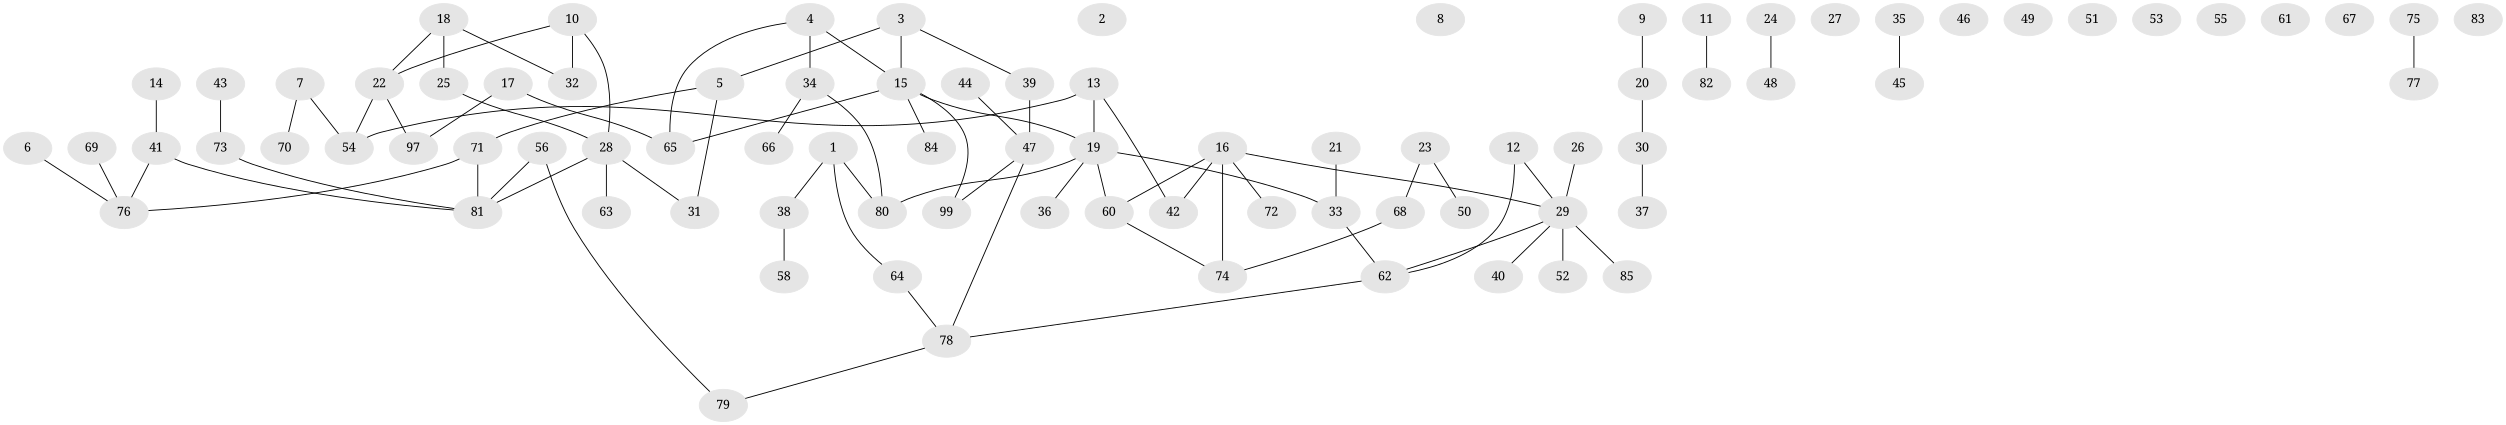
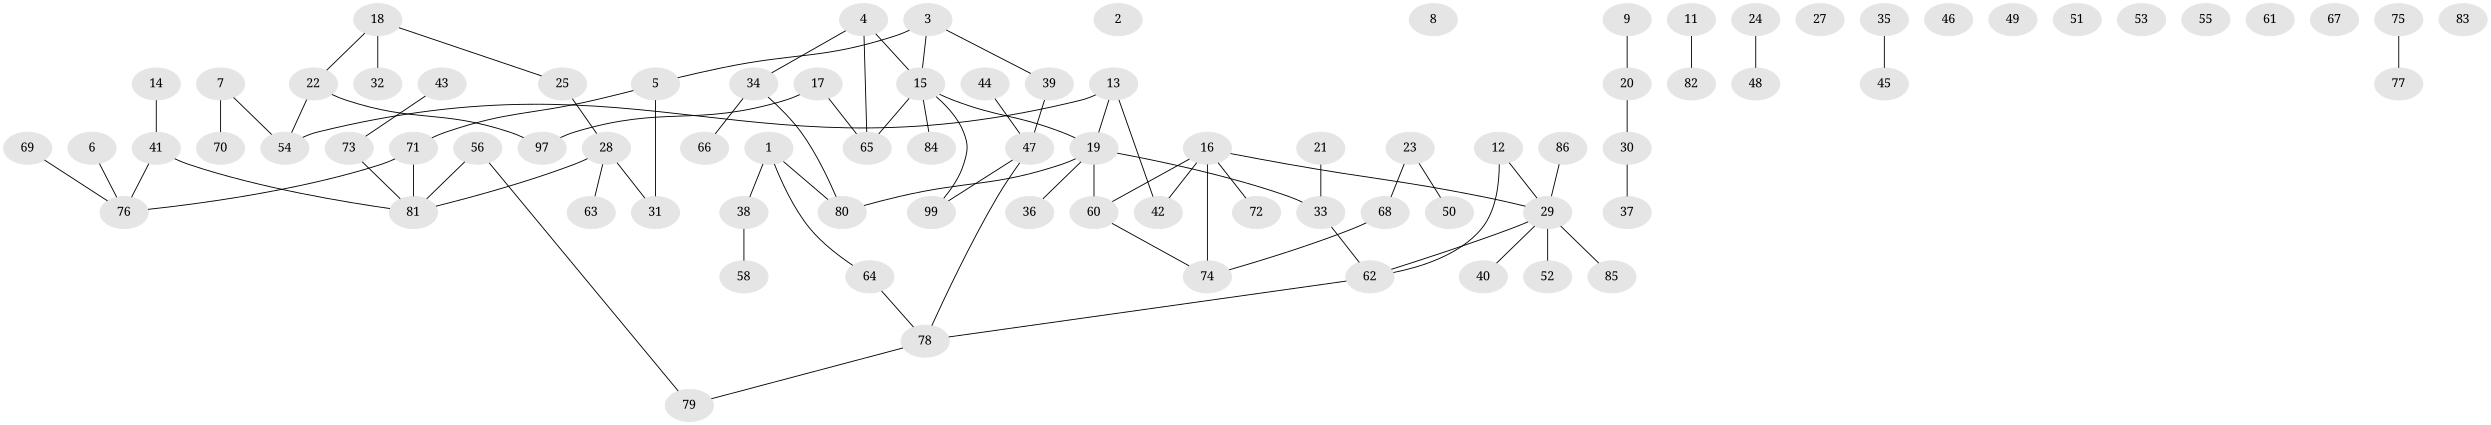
(572, 20) -> none
(1578, 148) -> (1563, 148)
